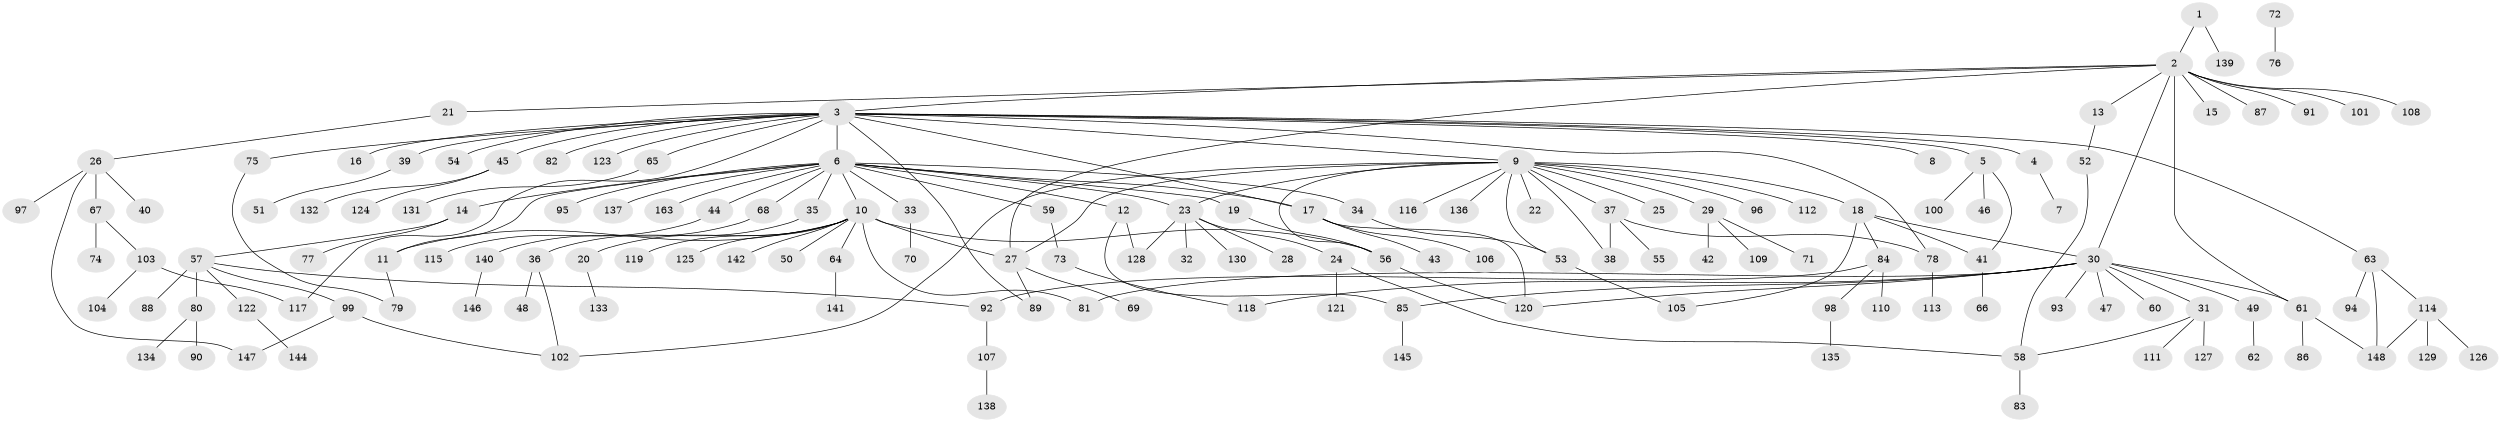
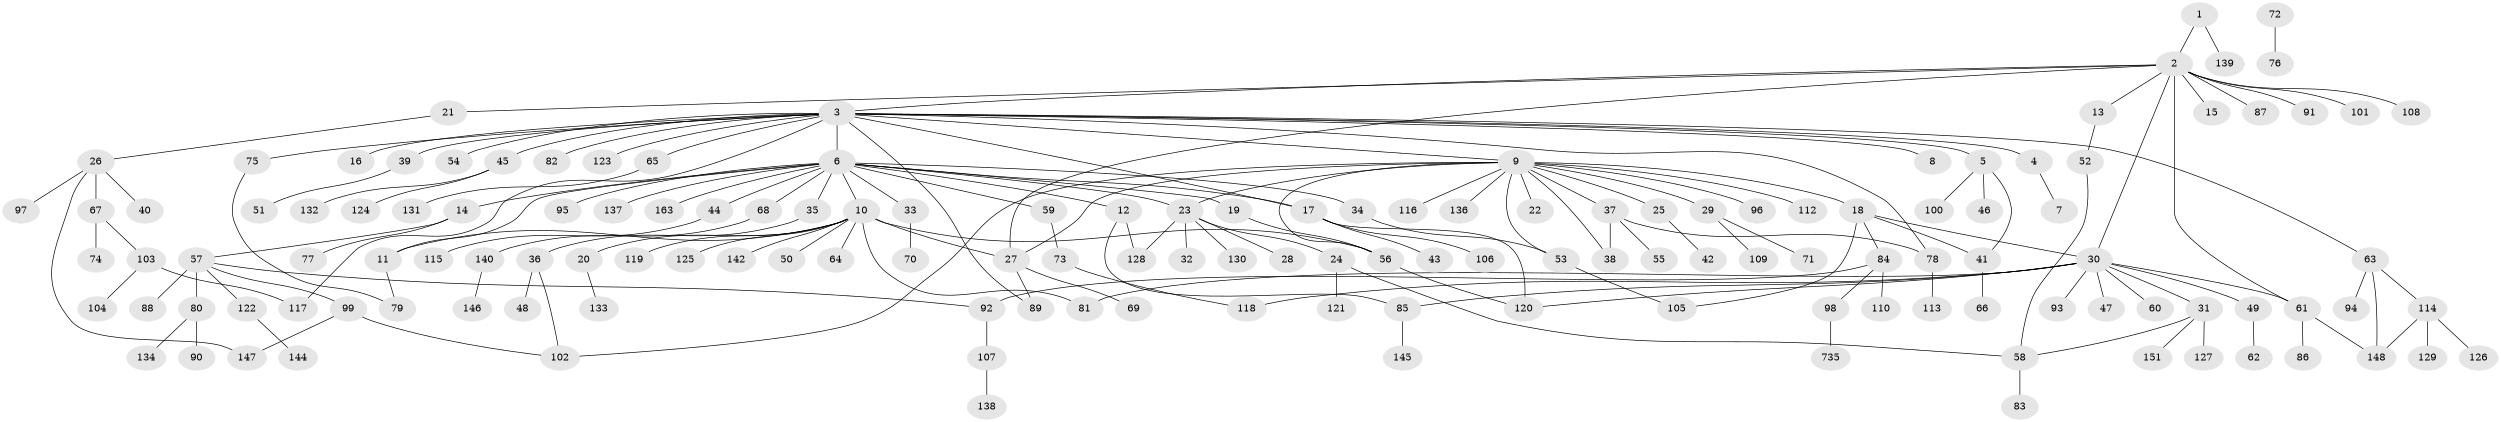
(1708, 231) -> (1686, 238)
(836, 309) -> none
(1831, 358) -> (1831, 358)
(2153, 358) -> (2153, 358)
